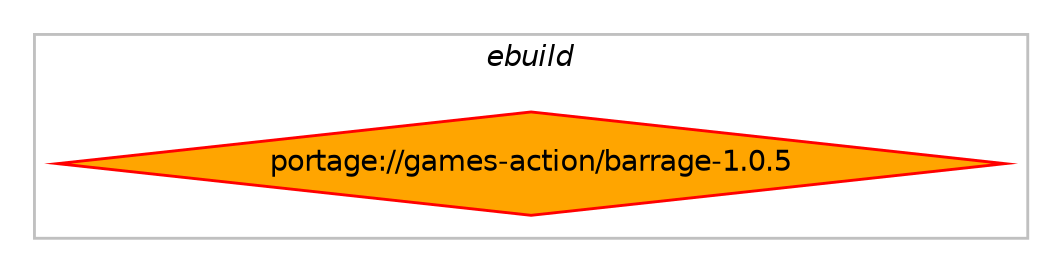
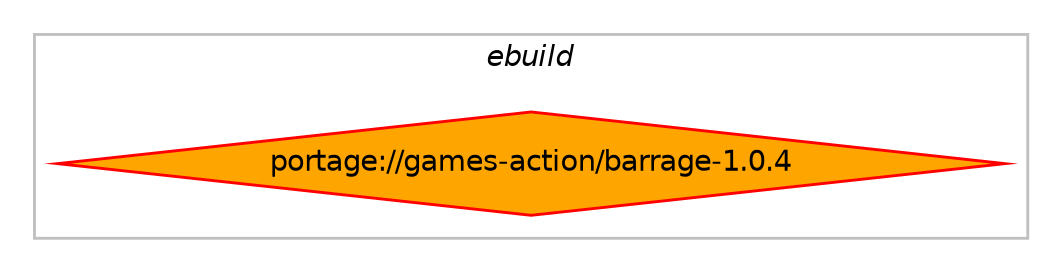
(531, 164) -> (531, 164)
